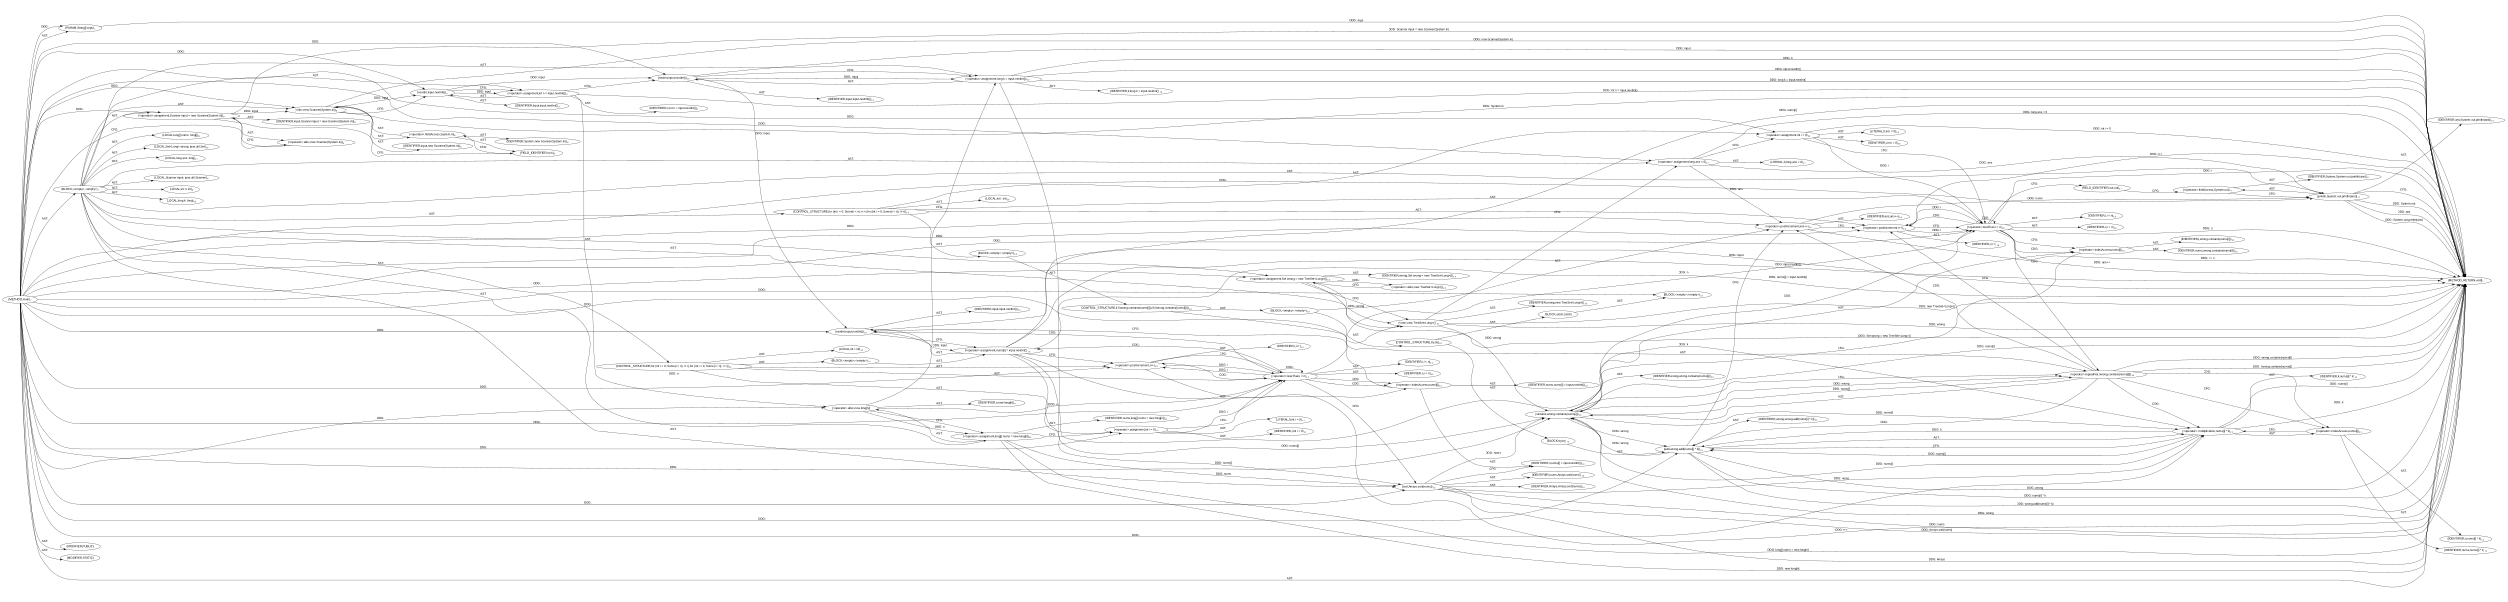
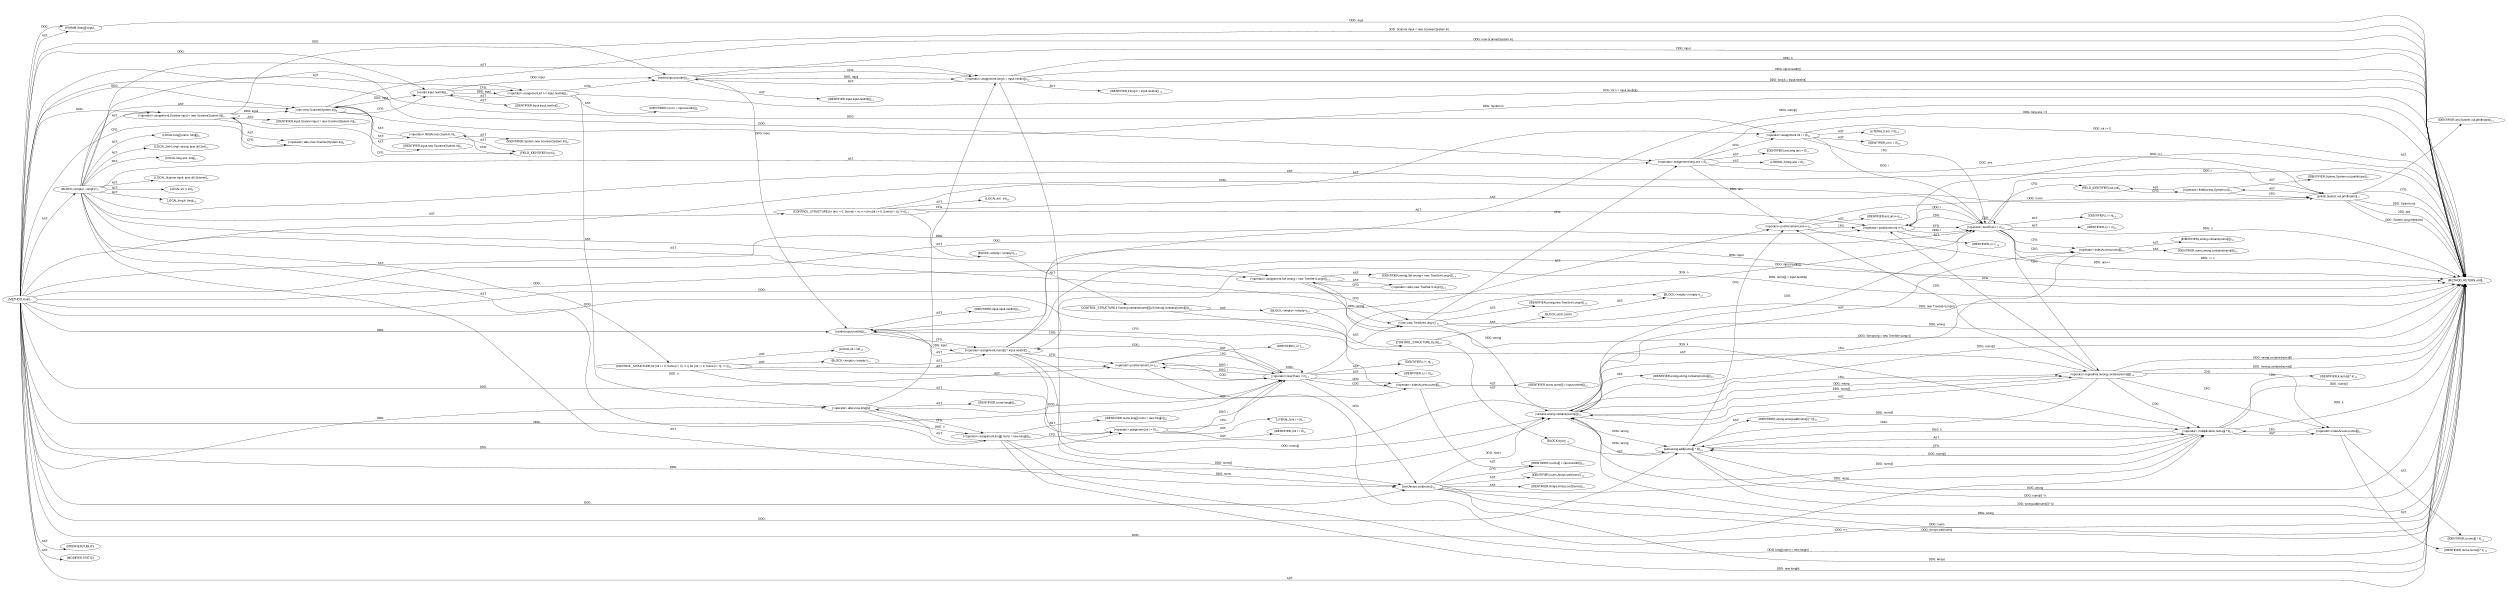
none -> (1788, 151)
none -> (2153, 189)
(885, 229) -> none
(1356, 280) -> (1356, 280)
(2273, 375) -> (2273, 375)
